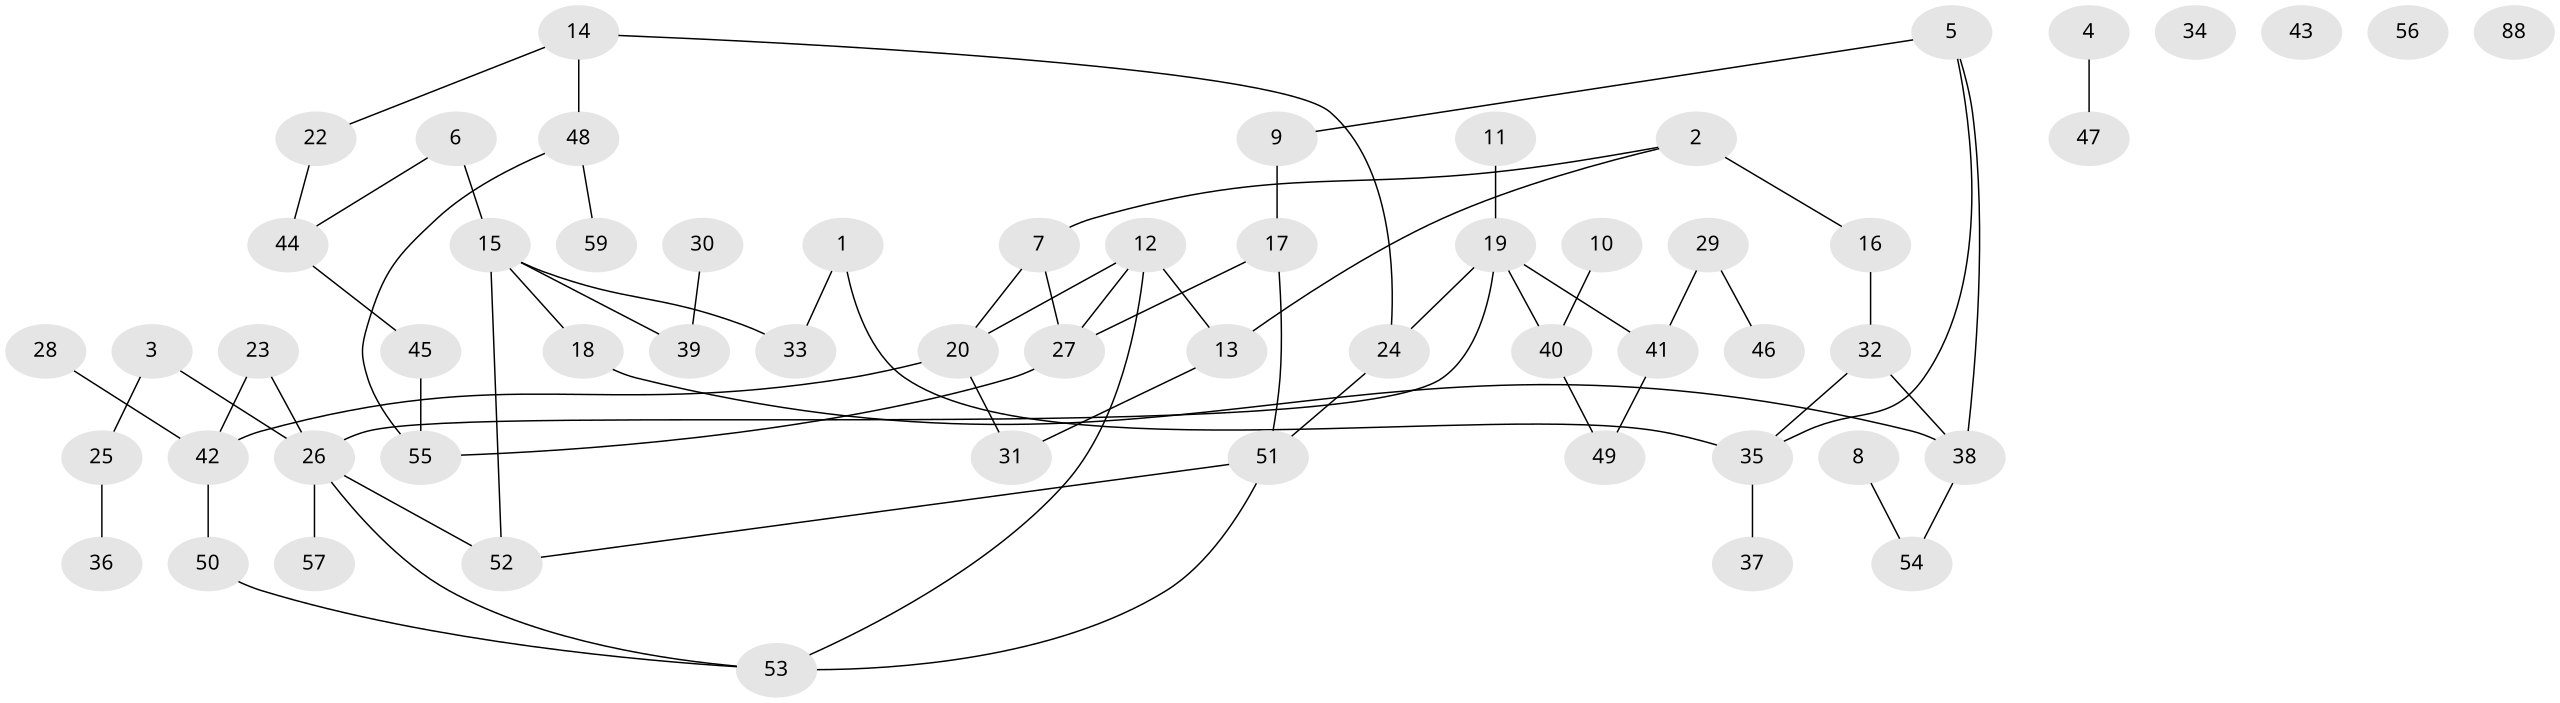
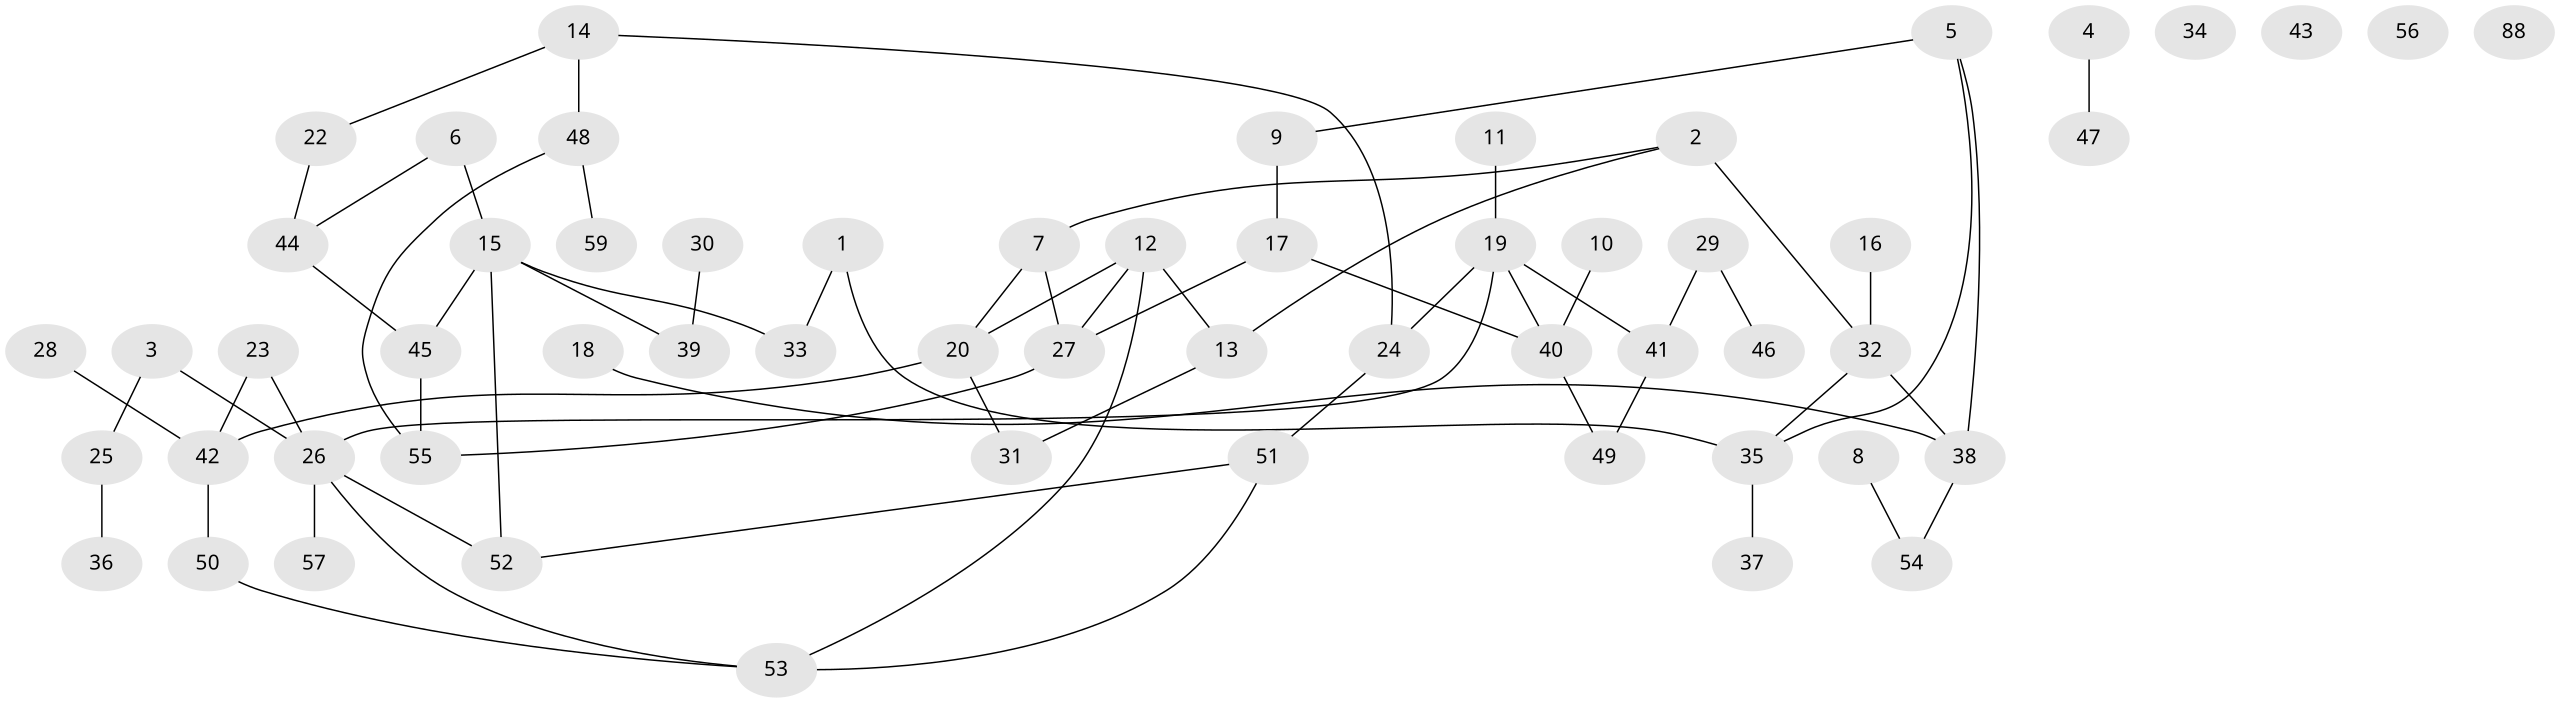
(1783, 192) -> (1784, 245)
(537, 298) -> (455, 298)
(1281, 352) -> (1415, 298)
